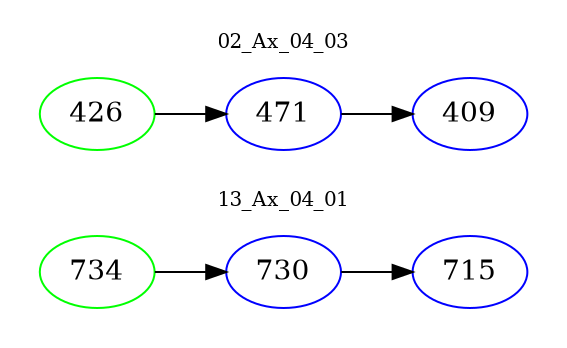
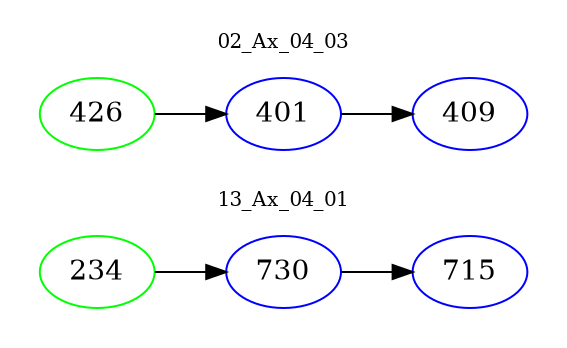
(284, 114) -> (284, 114)
(97, 272) -> (97, 272)
